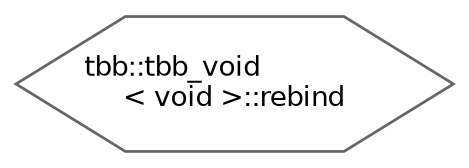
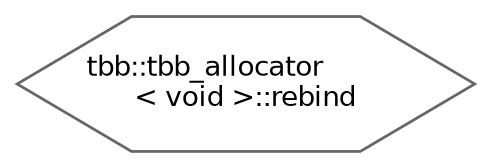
(235, 84) -> (246, 84)
